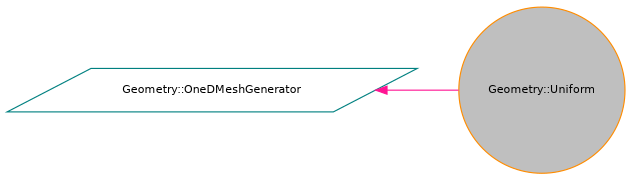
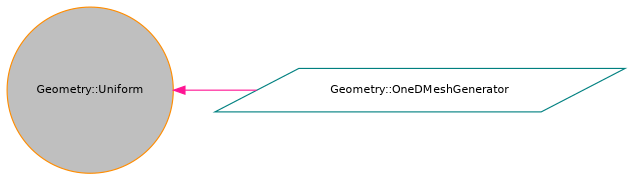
(423, 90) -> (221, 90)
